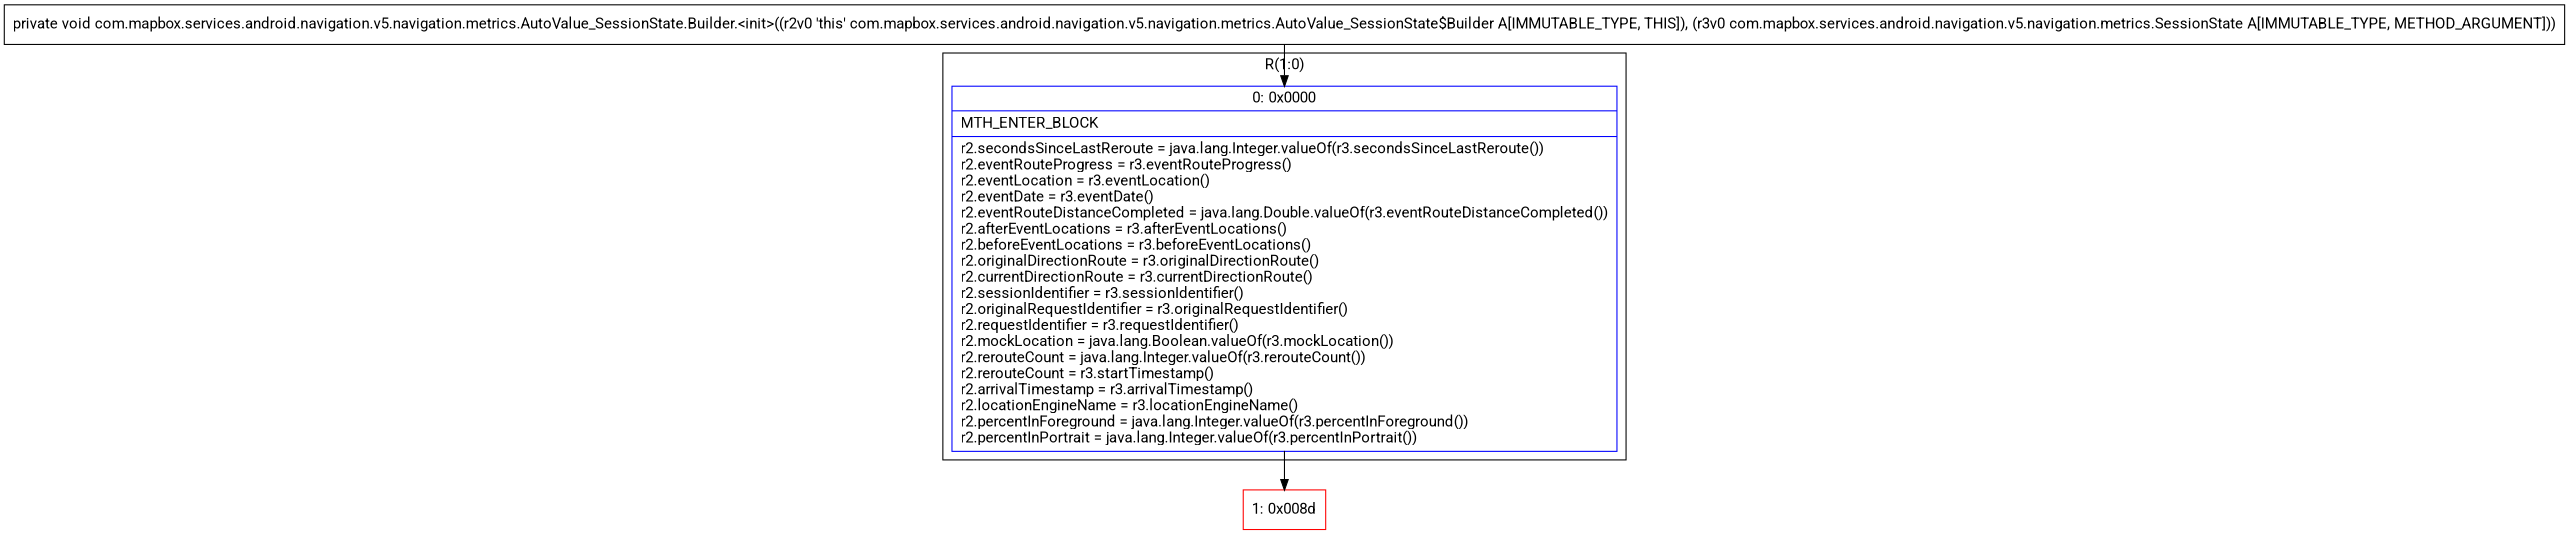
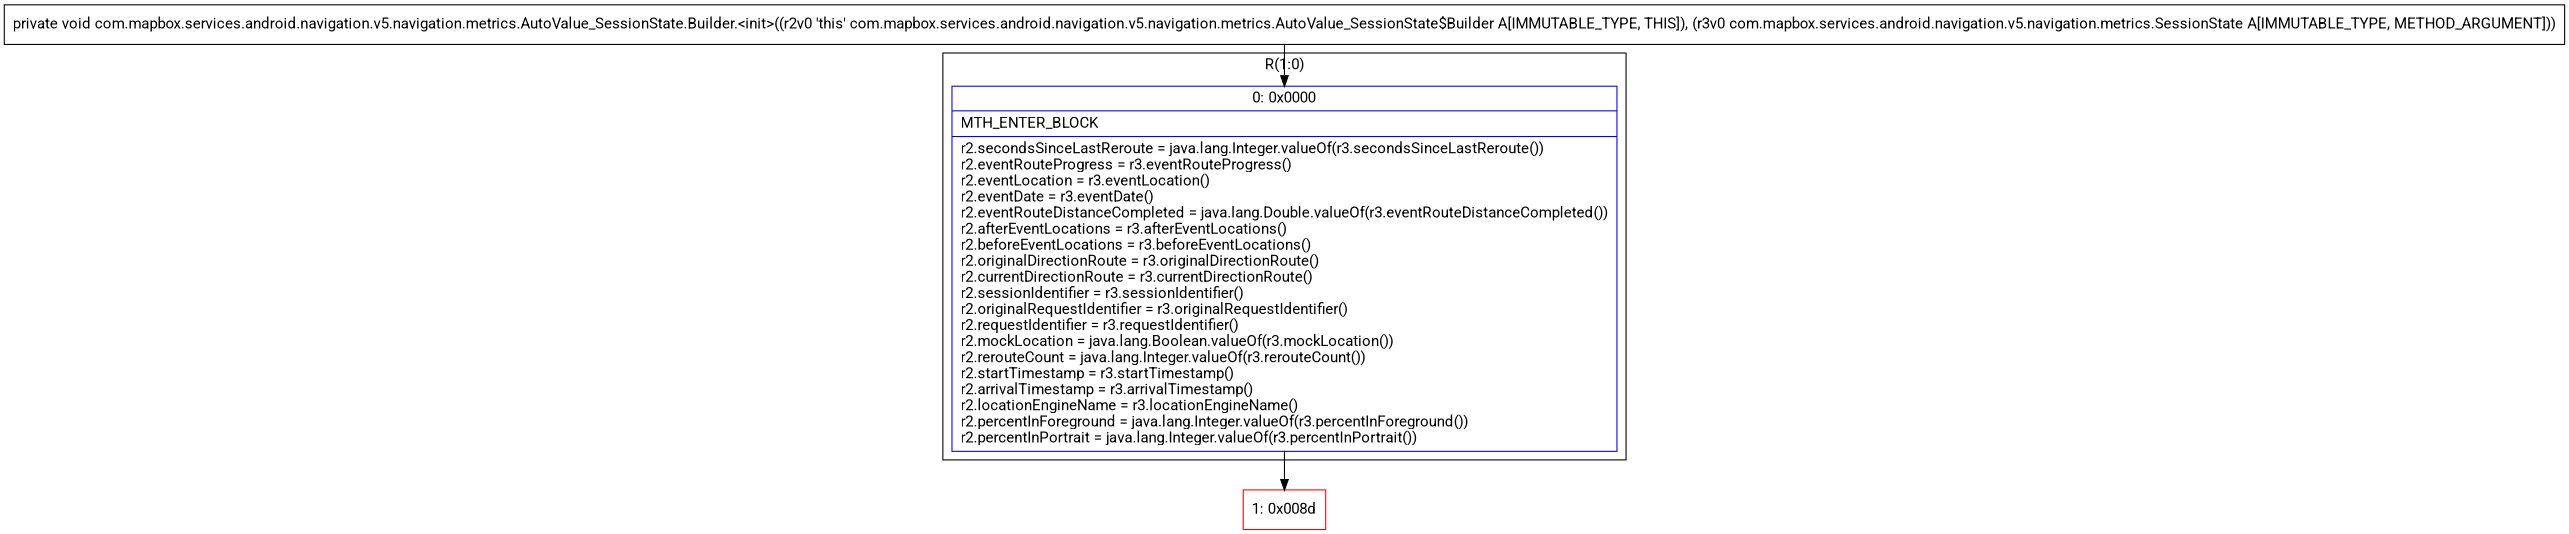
(1087, 374) -> (1098, 374)
